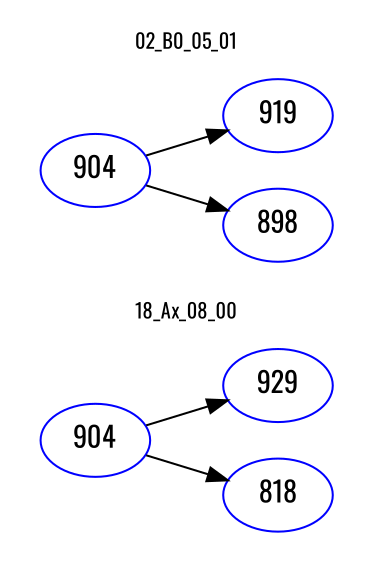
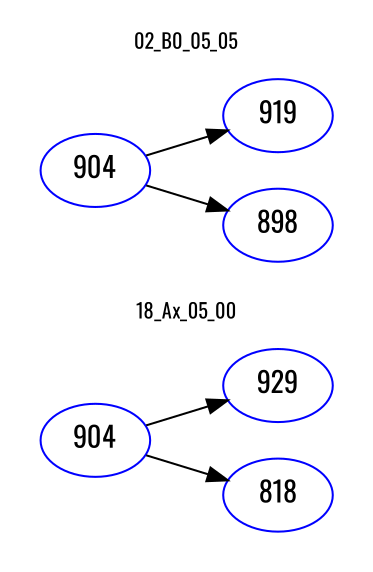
(187, 44) -> (187, 44)
(187, 314) -> (187, 314)
